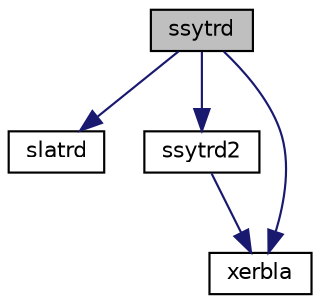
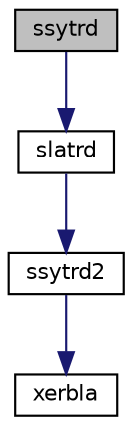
(202, 80) -> (66, 202)
(281, 133) -> none
